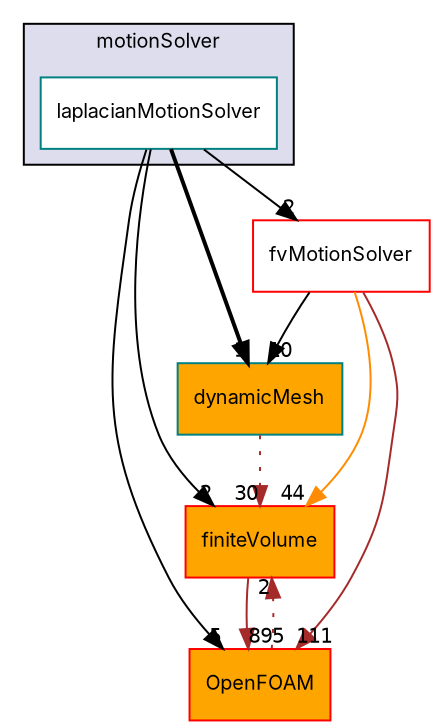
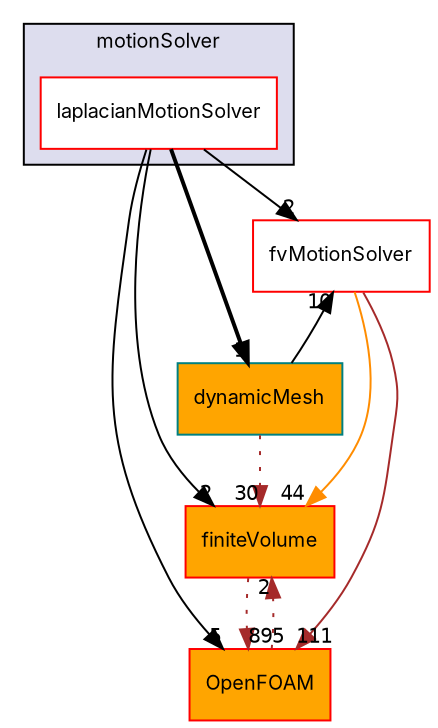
(159, 113) -> (159, 113)
(293, 318) -> (308, 337)
(247, 604) -> (247, 604)
